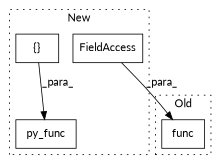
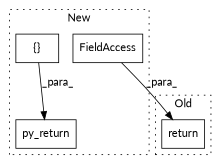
(46, 134) -> (46, 134)
(183, 134) -> (183, 134)
